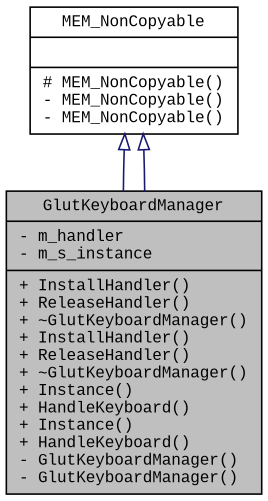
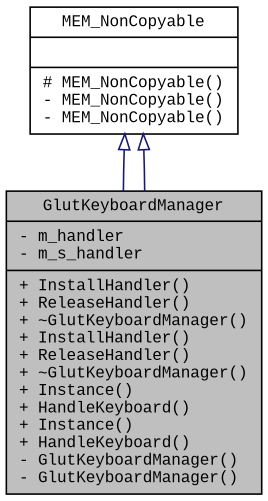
(86, 254) -> (82, 254)
